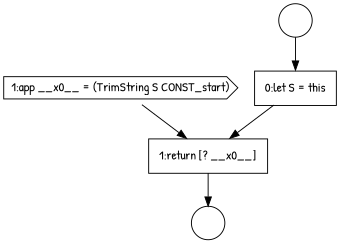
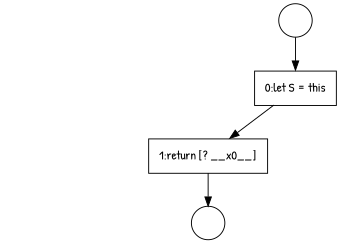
(121, 88) -> none
